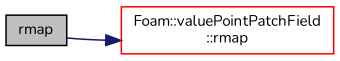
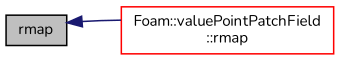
(86, 39) -> (101, 21)
